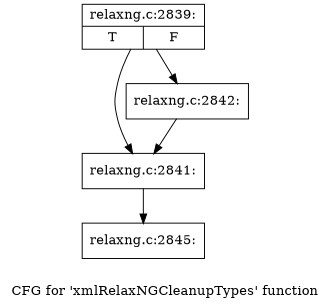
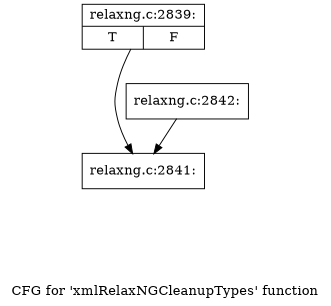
(164, 62) -> none
(143, 241) -> none
